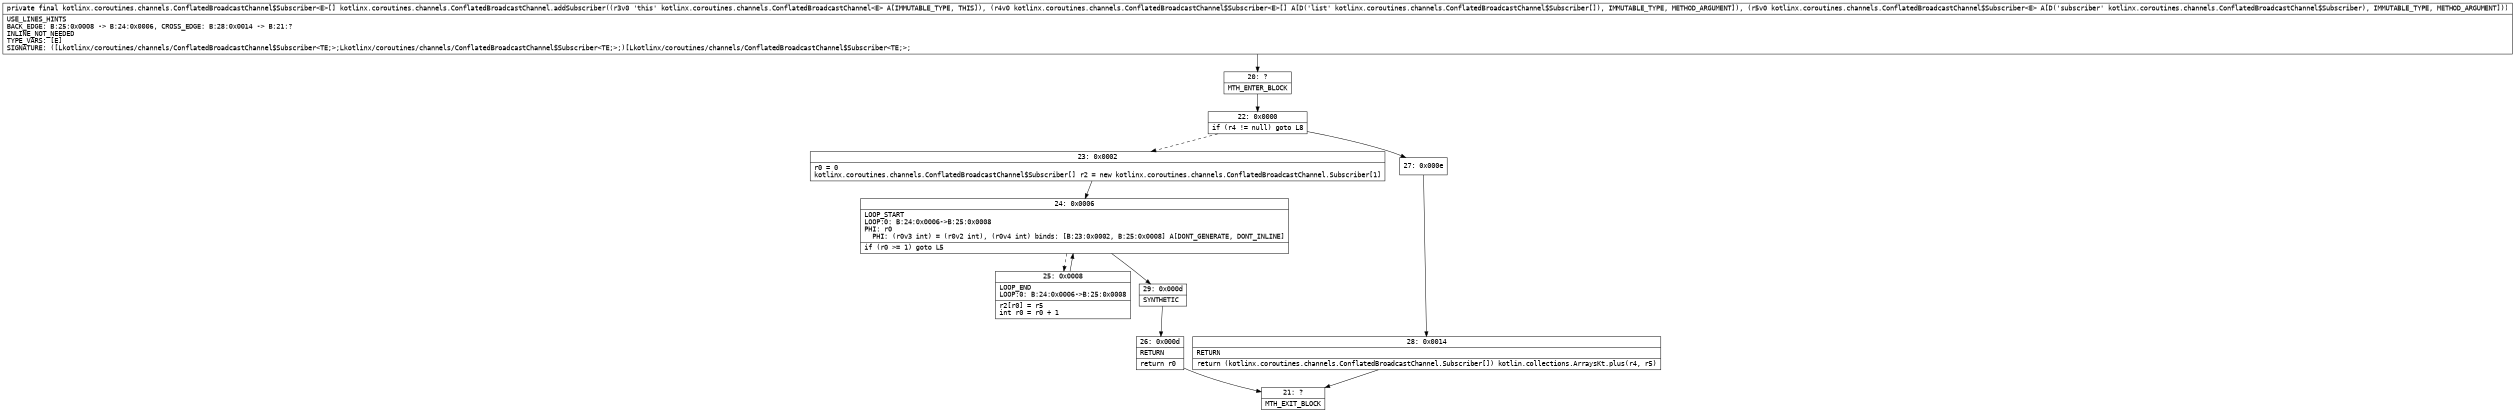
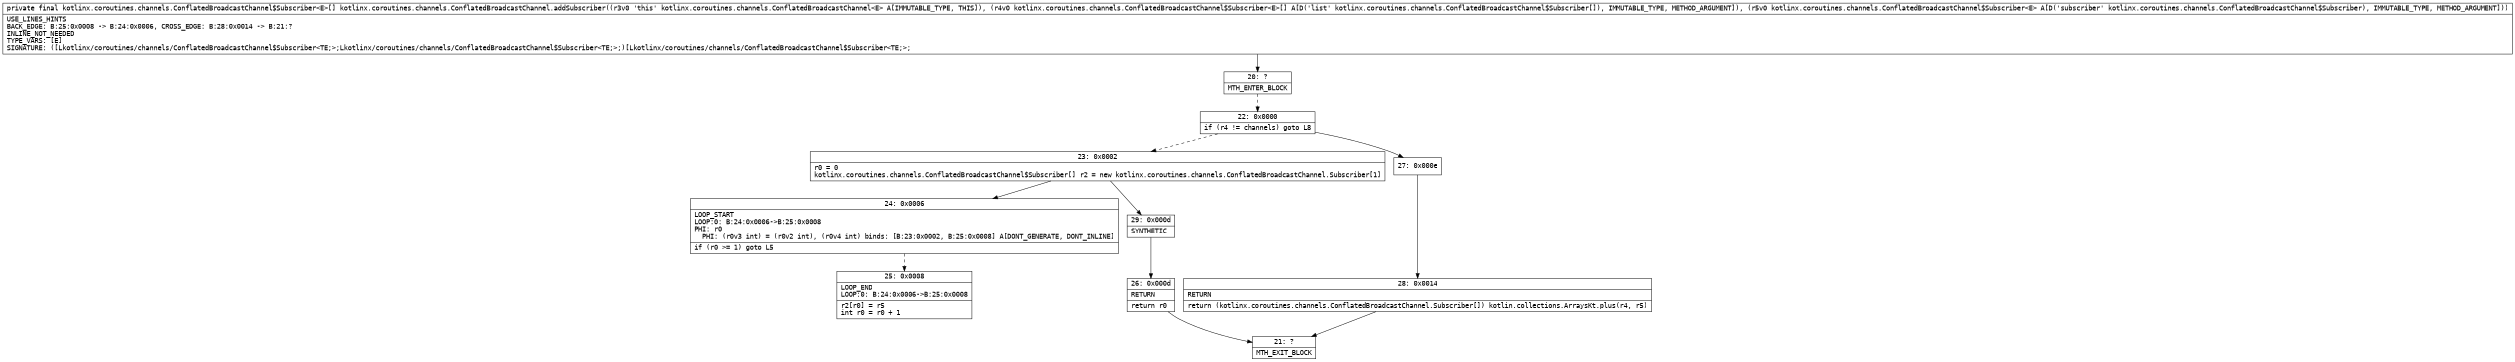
(1258, 100) -> (1258, 100)
(1258, 128) -> (1258, 128)
(1071, 265) -> none
(1129, 267) -> (1124, 196)
